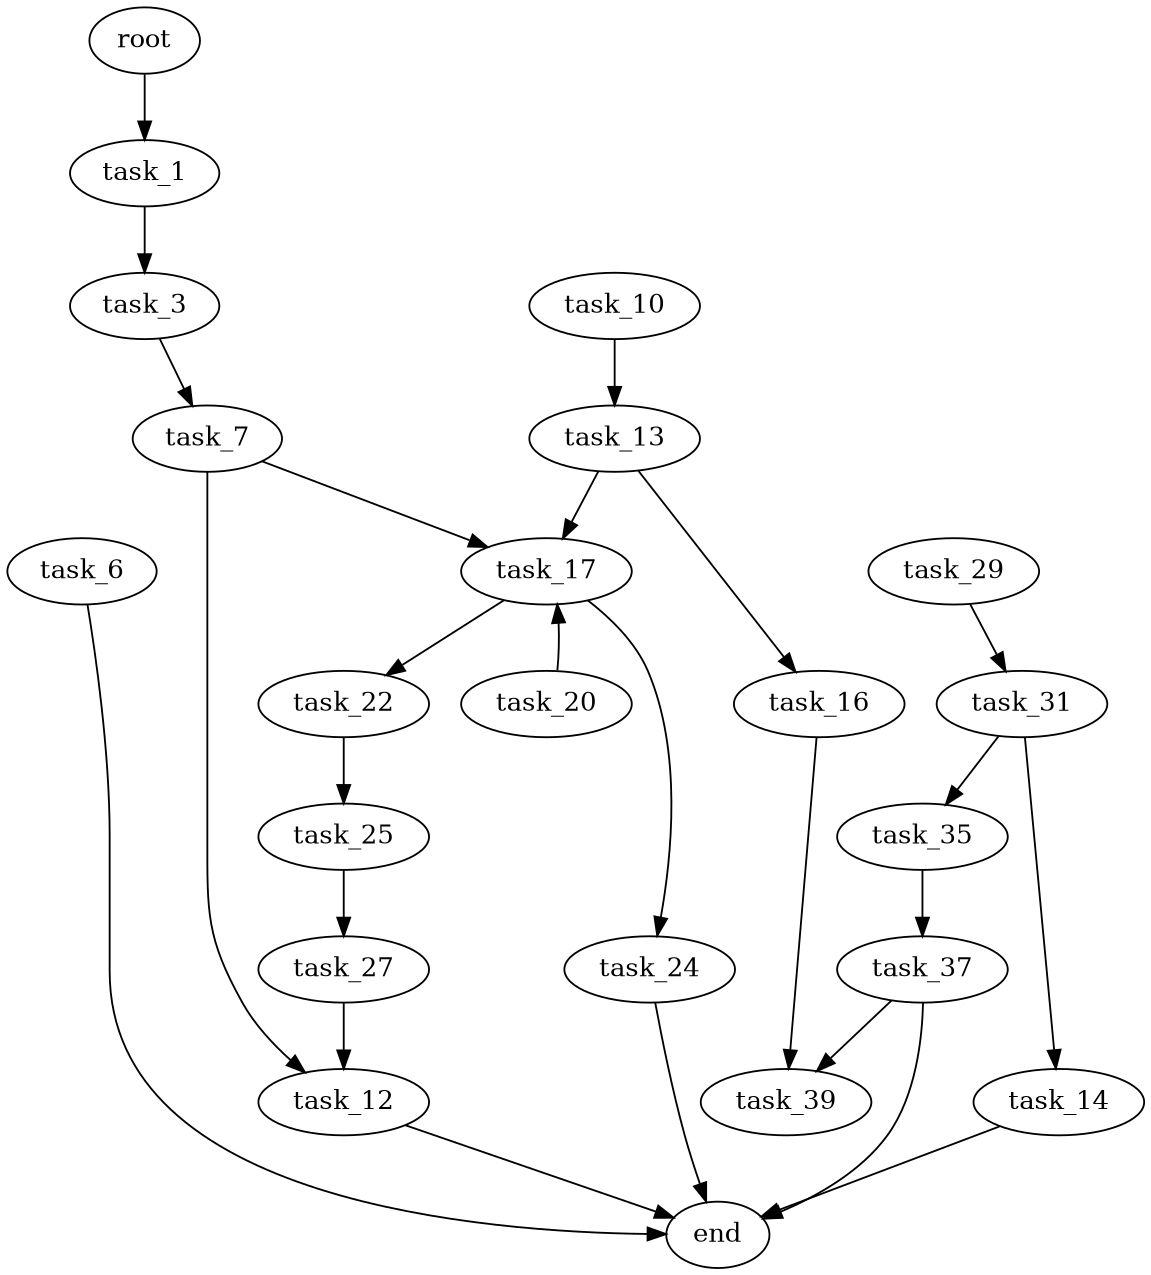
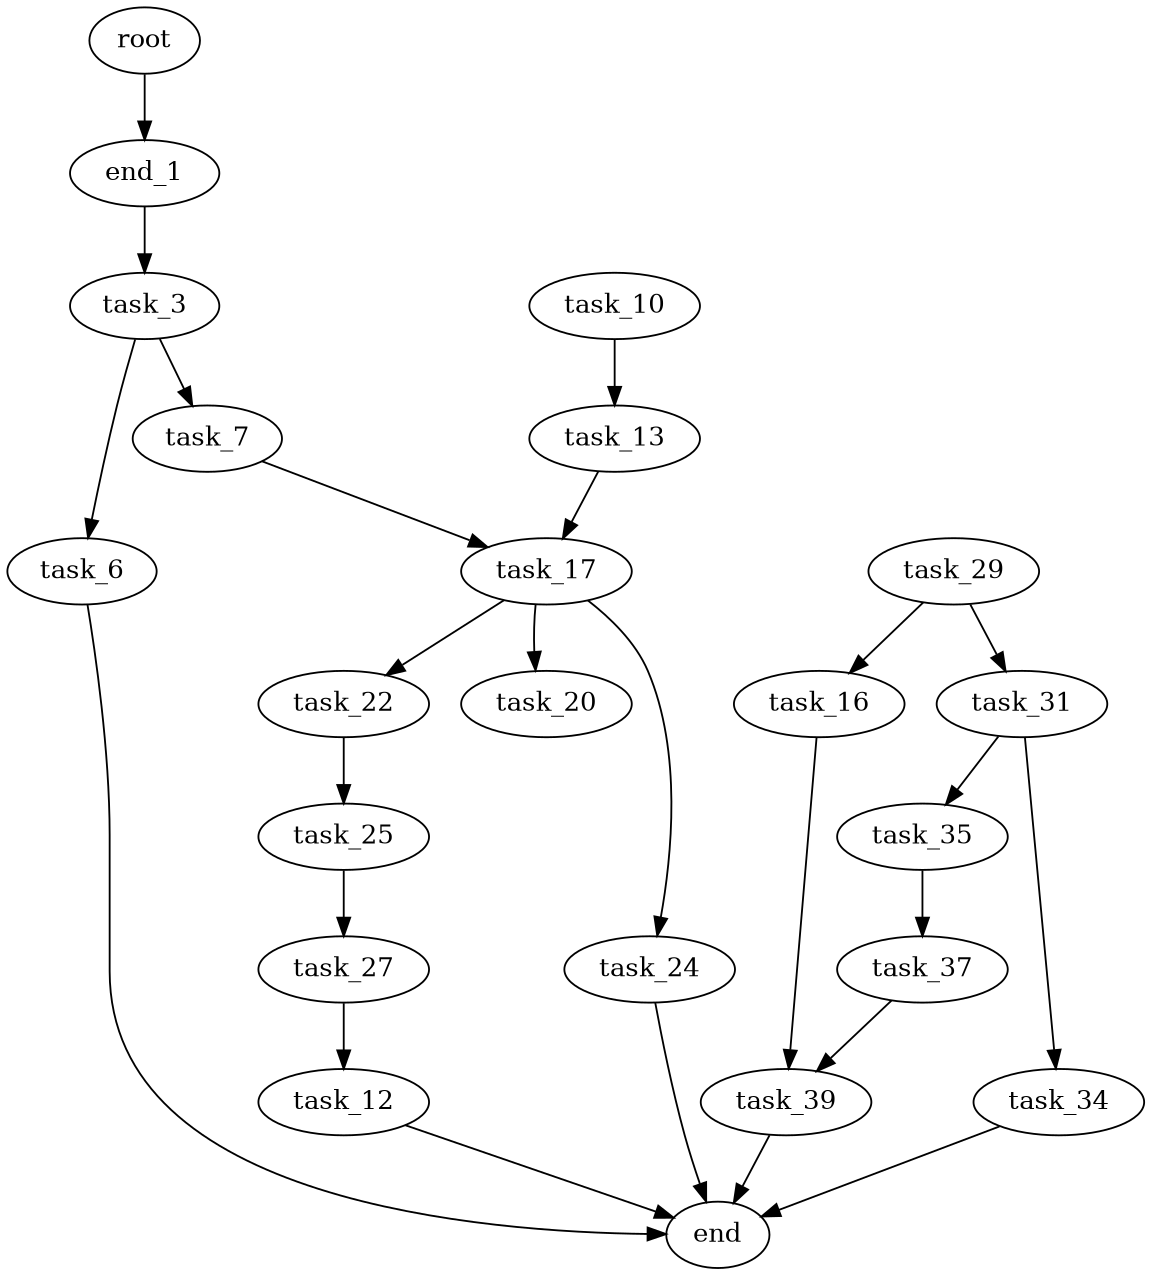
(145, 173) -> (145, 173)
none -> (111, 429)
(711, 564) -> (893, 631)
(559, 647) -> (534, 628)
(207, 778) -> none
(1059, 1102) -> (1059, 1102)
(889, 1133) -> (756, 1161)
